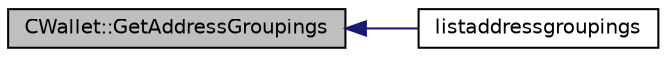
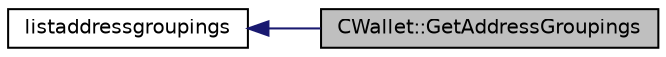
(392, 28) -> (295, 28)
